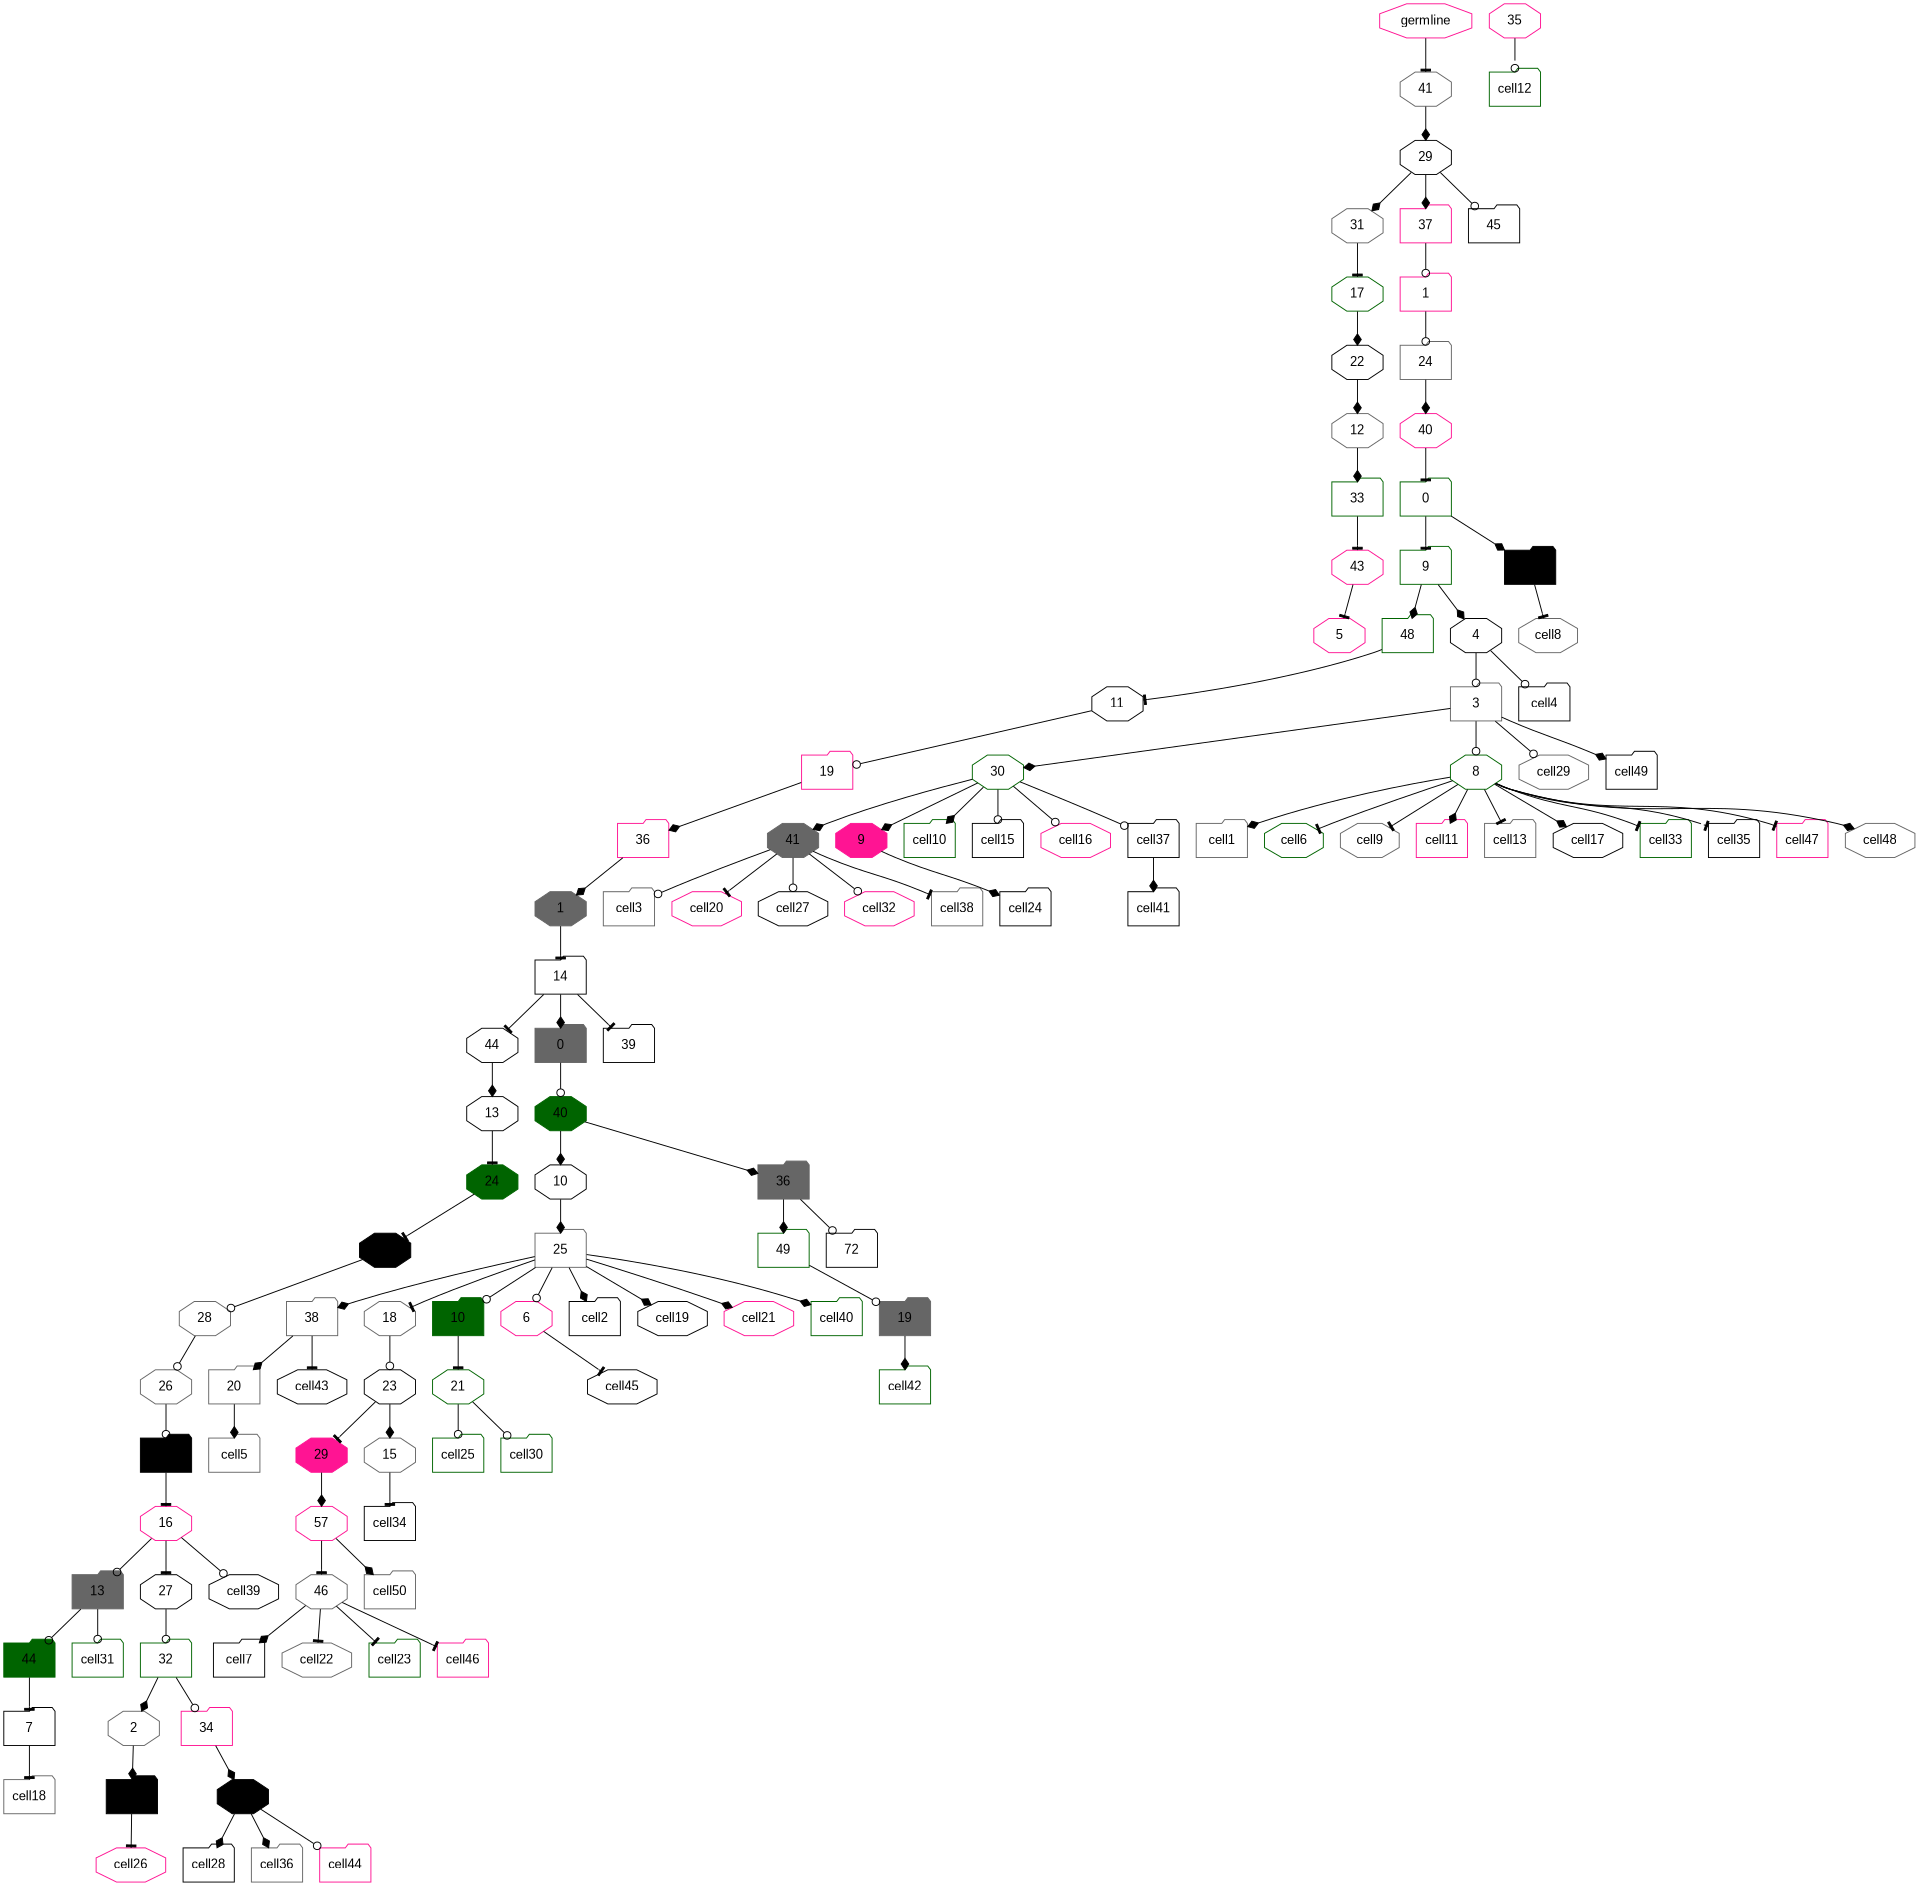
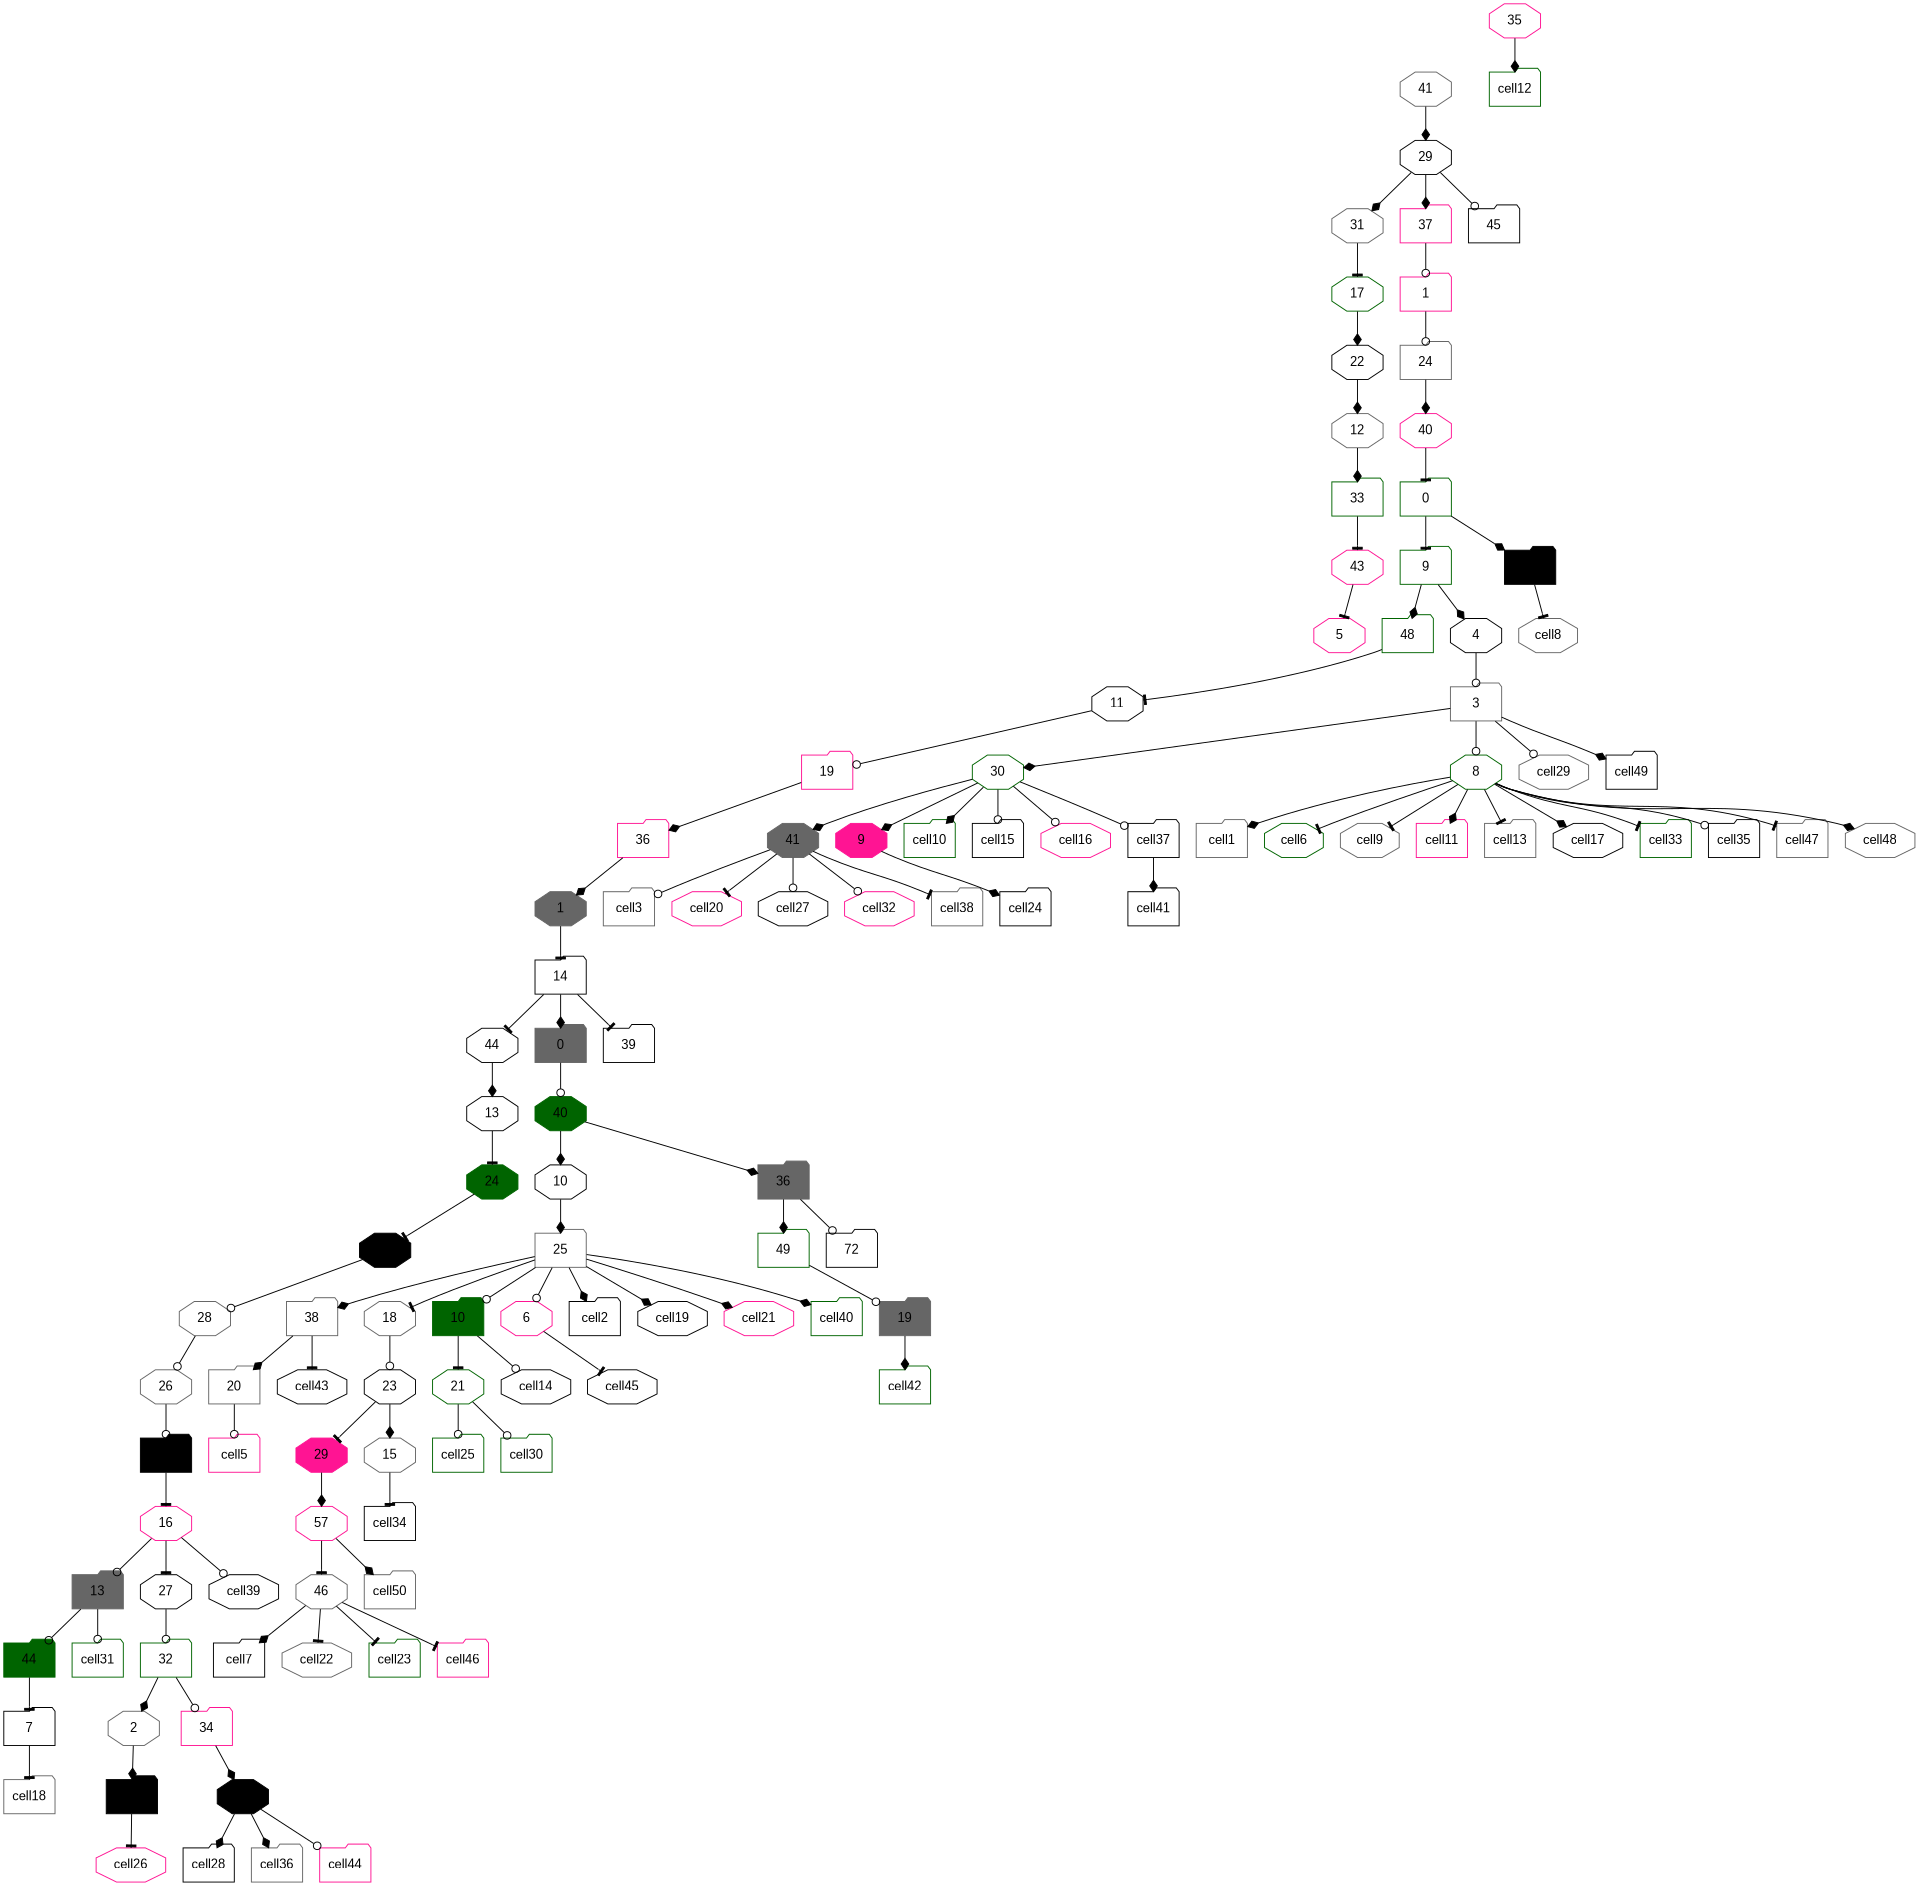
(1426, 21) -> none
(1515, 49) -> (1515, 49)
(1544, 704) -> none
(1598, 806) -> (1598, 806)
(1802, 840) -> (1802, 840)
none -> (536, 1387)
(234, 1417) -> (234, 1417)
(234, 1455) -> (234, 1455)
